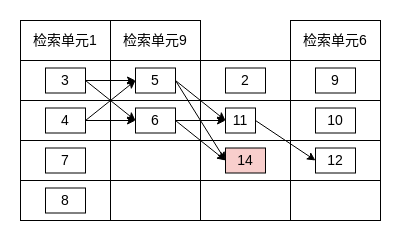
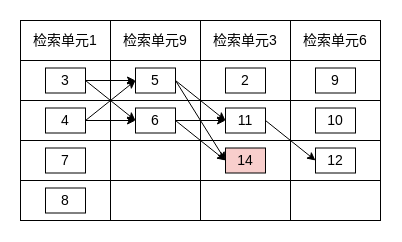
none -> (246, 41)
(241, 121) -> (246, 121)
